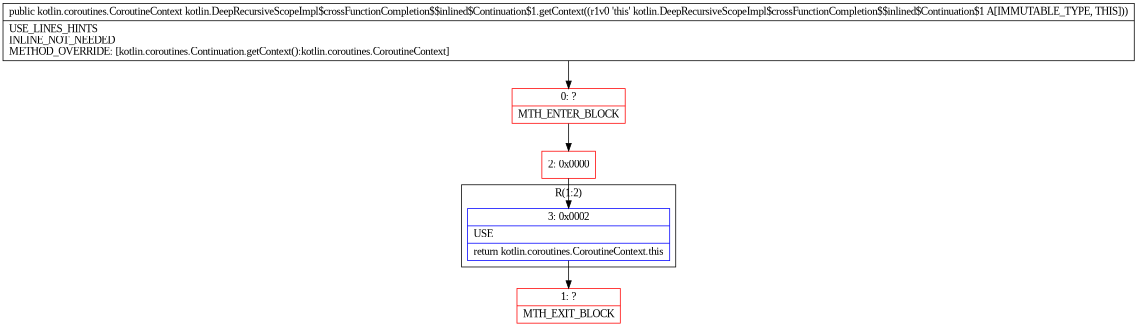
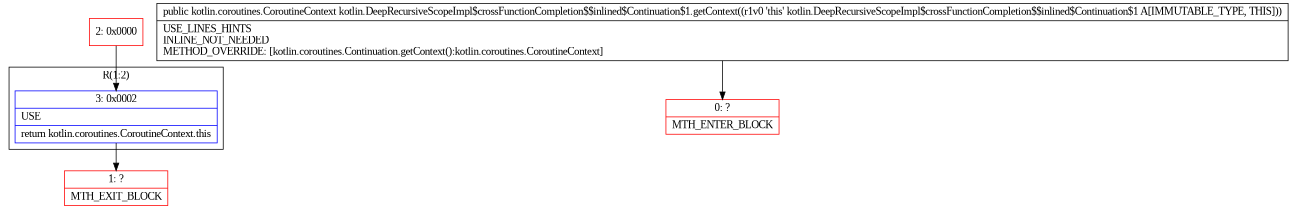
(569, 133) -> none
